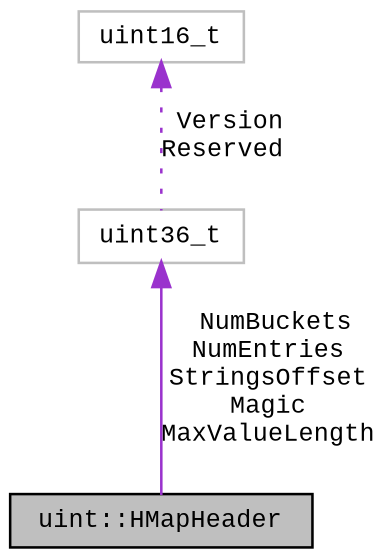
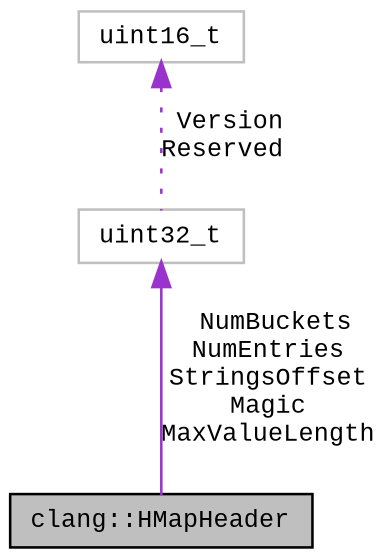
(161, 236) -> (161, 236)
(161, 521) -> (161, 521)
